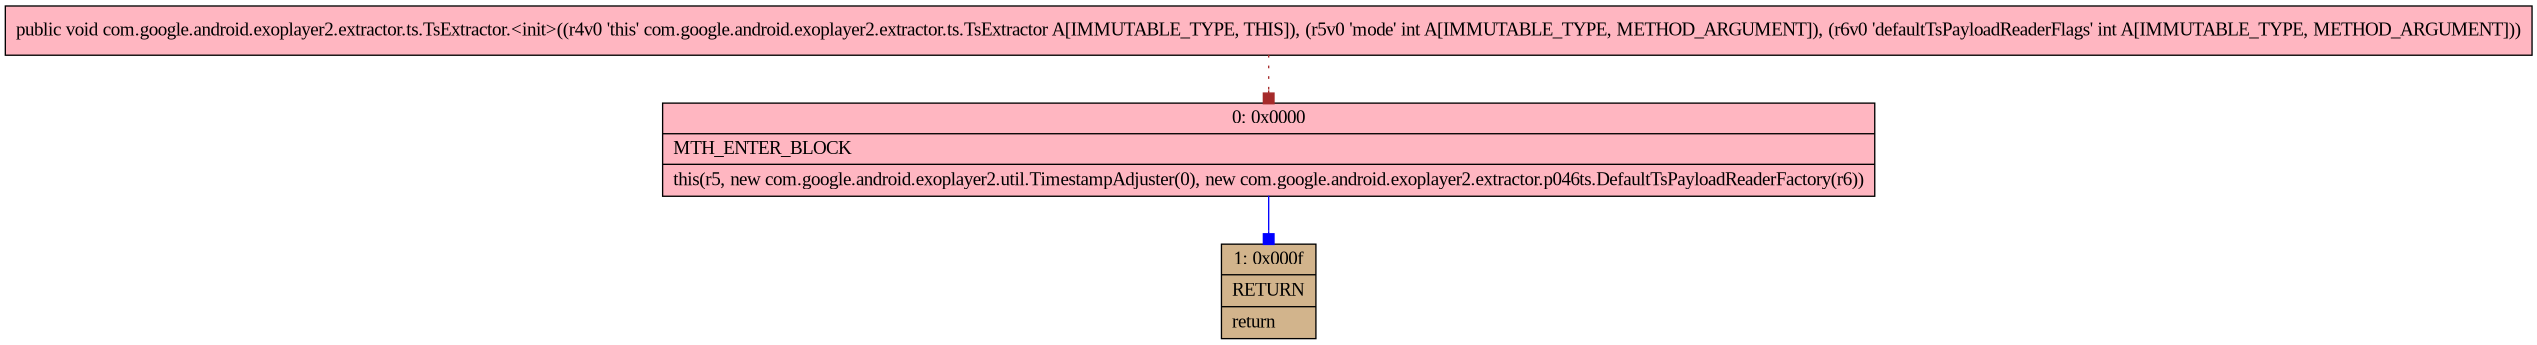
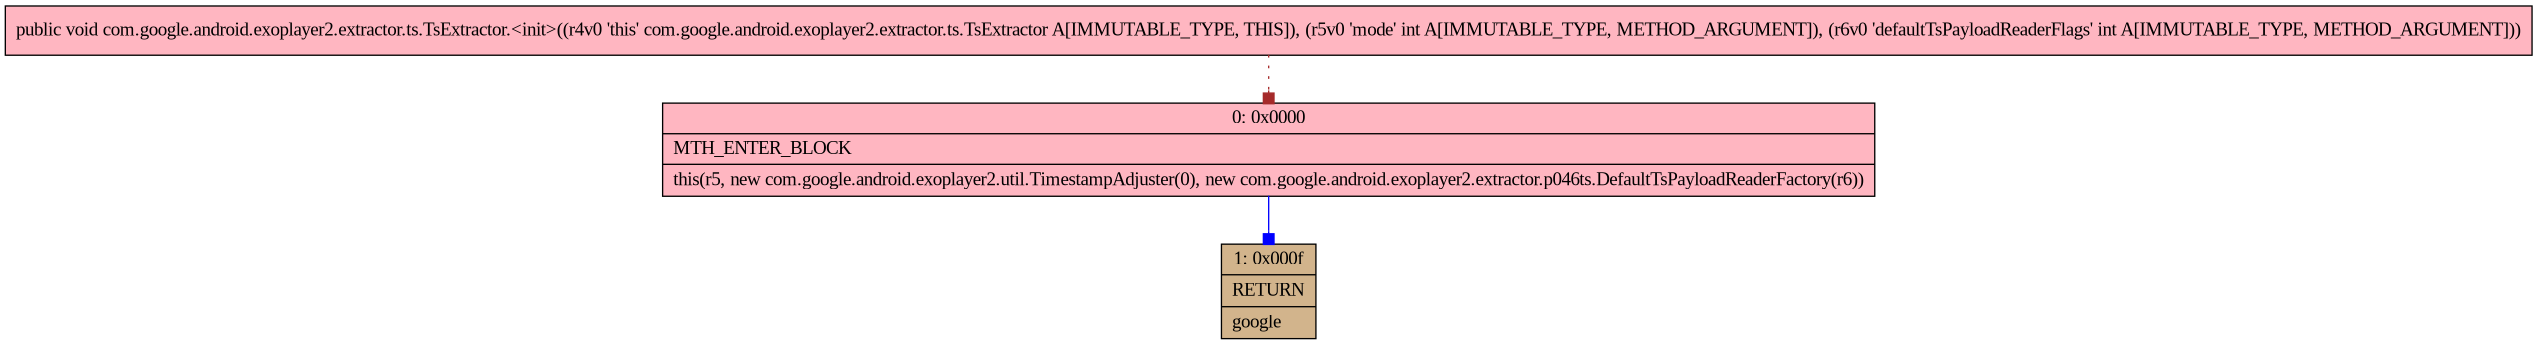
(1254, 322) -> (1257, 322)
